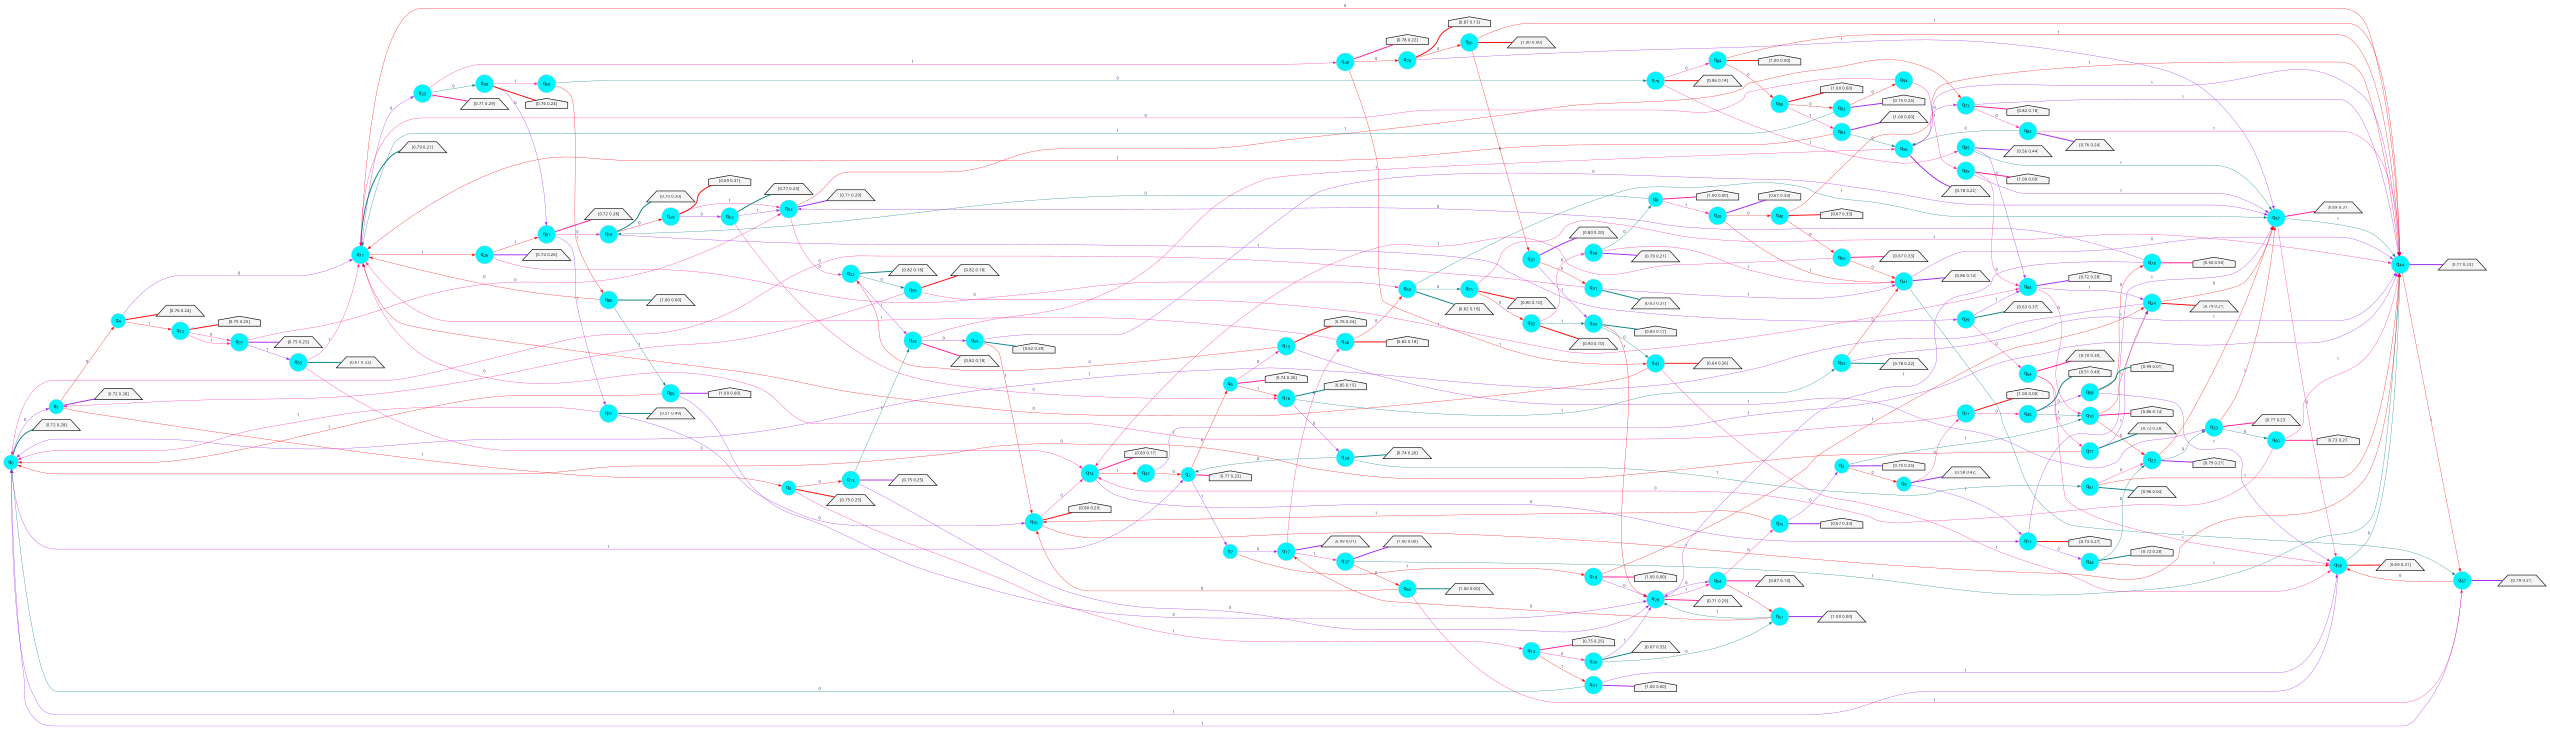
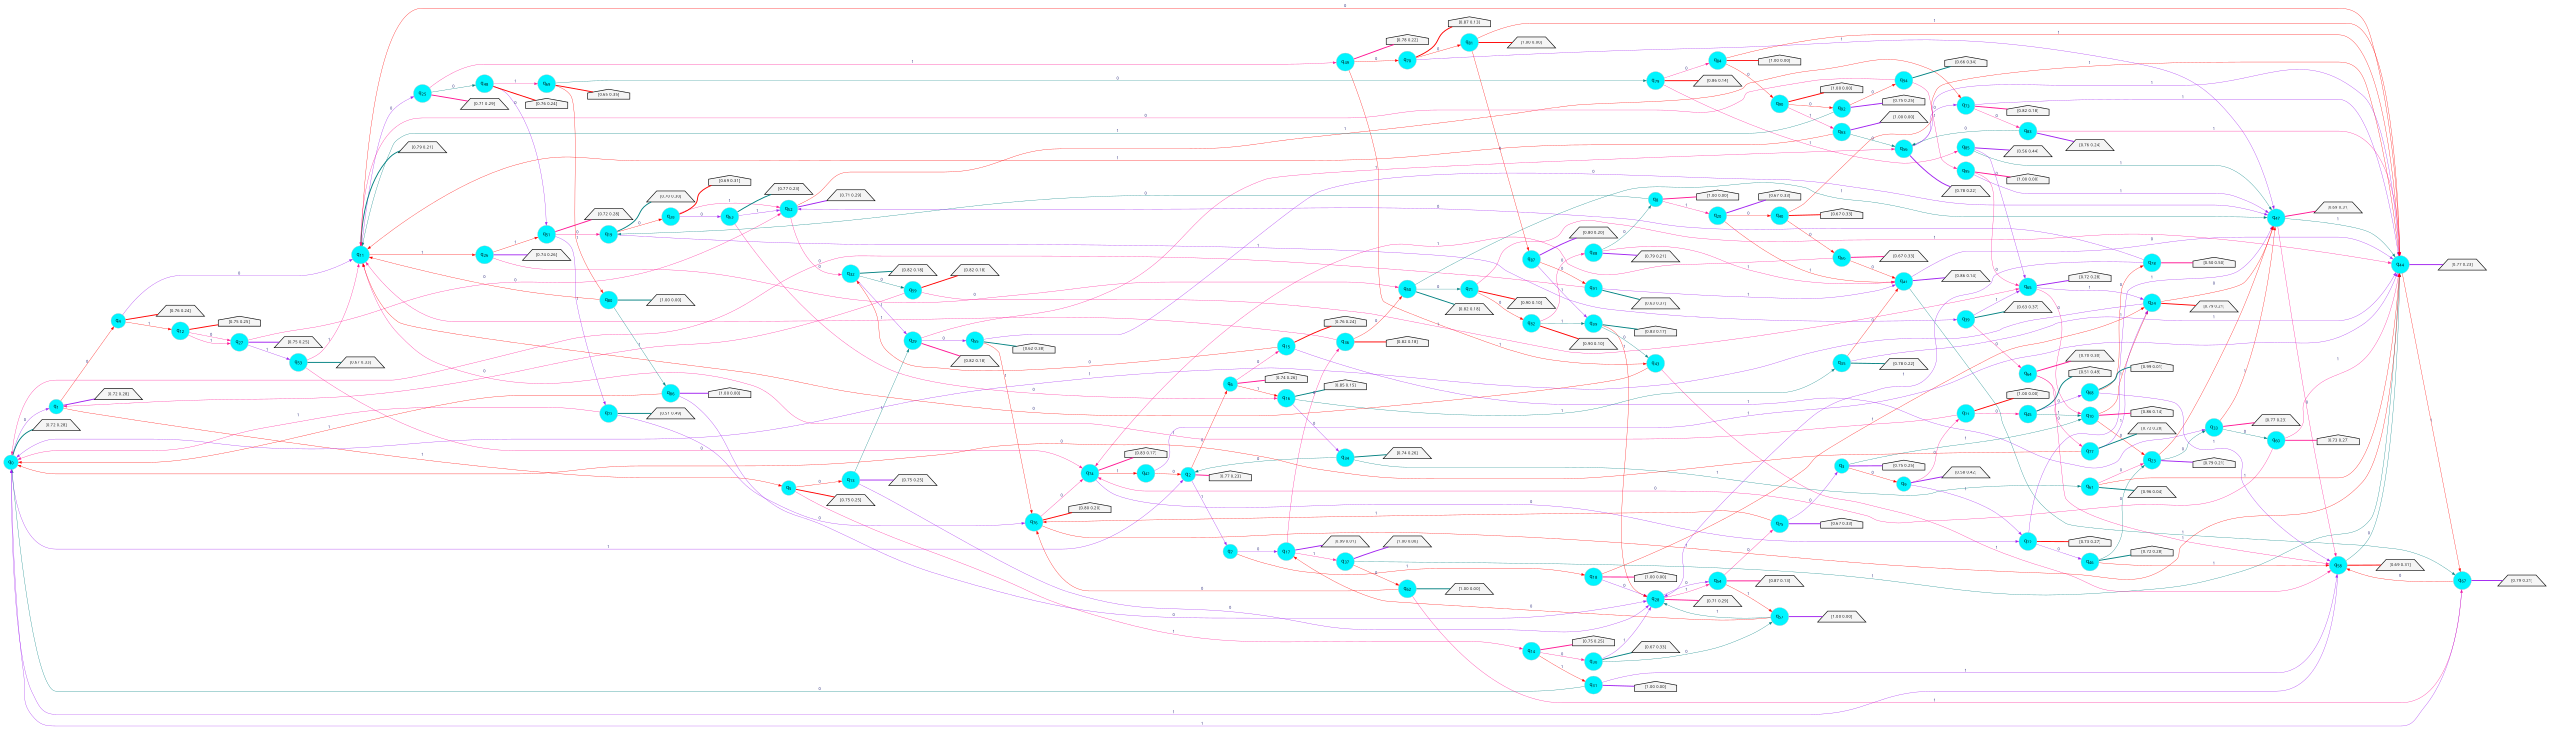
none -> (1966, 62)
none -> (609, 95)
(1718, 363) -> none
